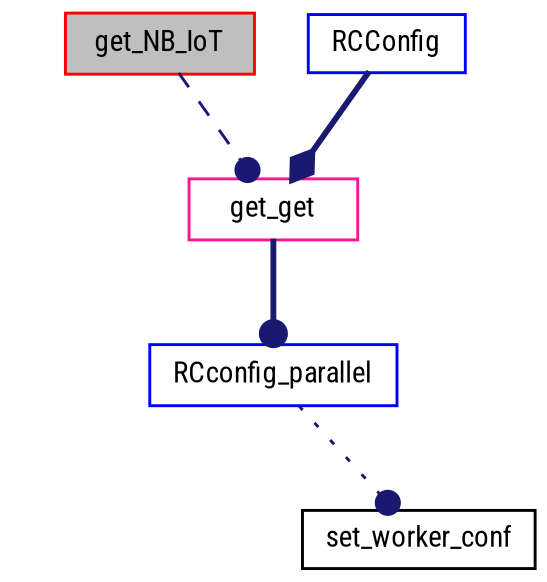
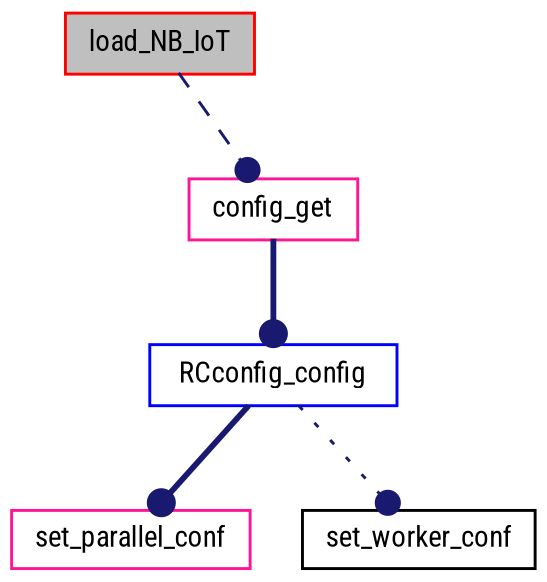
(160, 44) -> (160, 44)
(387, 44) -> none
(273, 209) -> (273, 209)
(273, 375) -> (273, 375)
none -> (131, 539)
